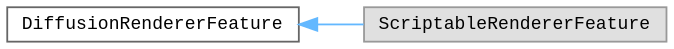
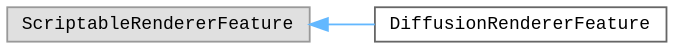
(341, 24) -> (351, 24)
